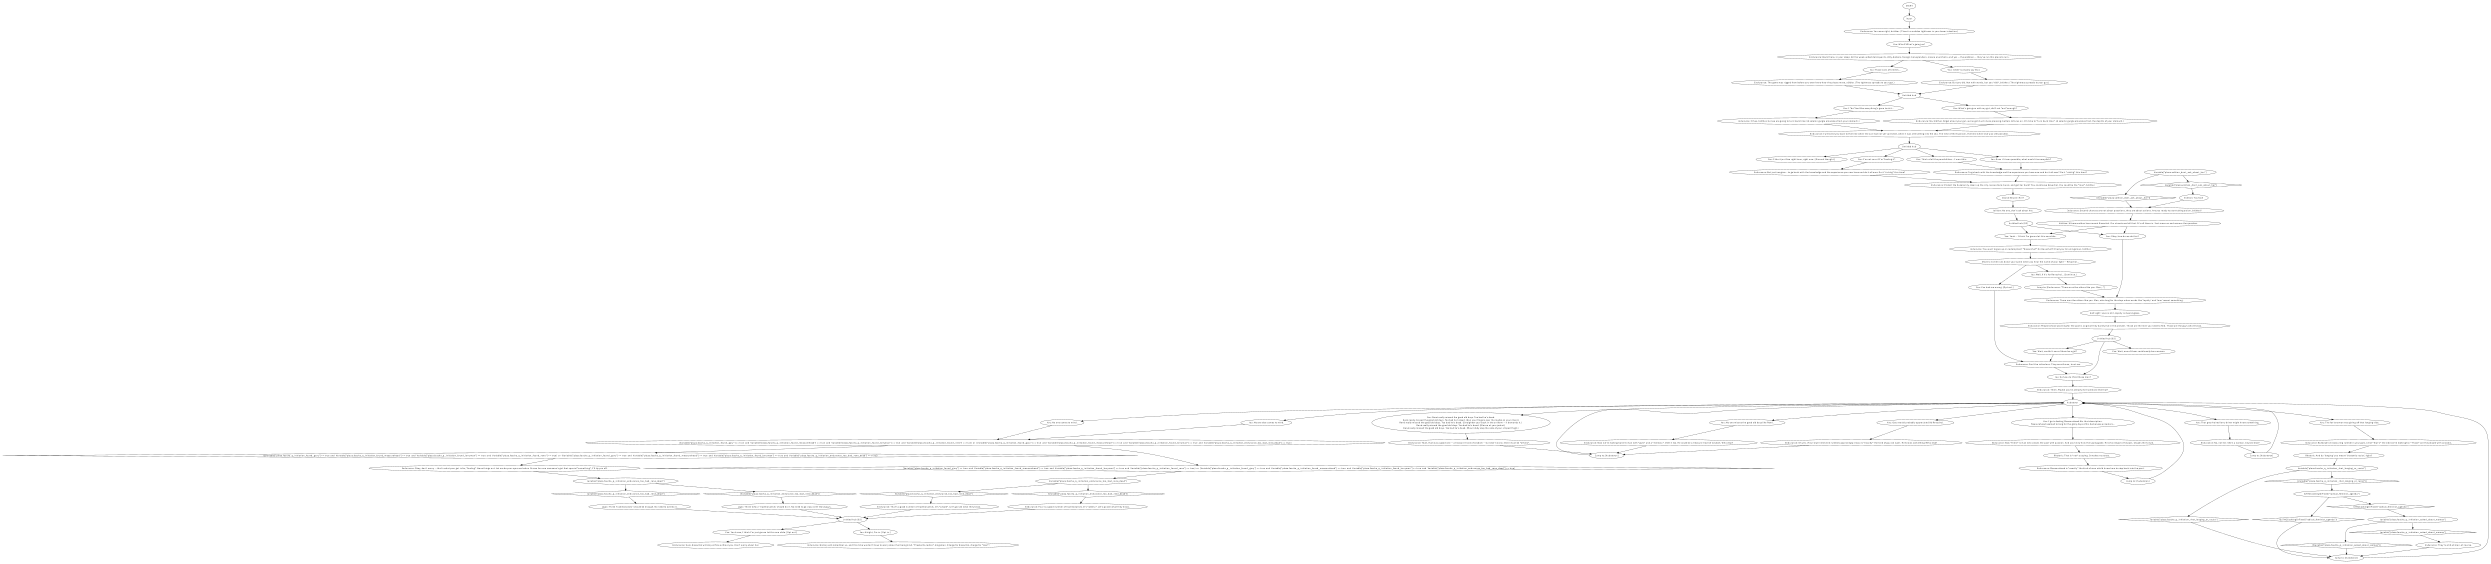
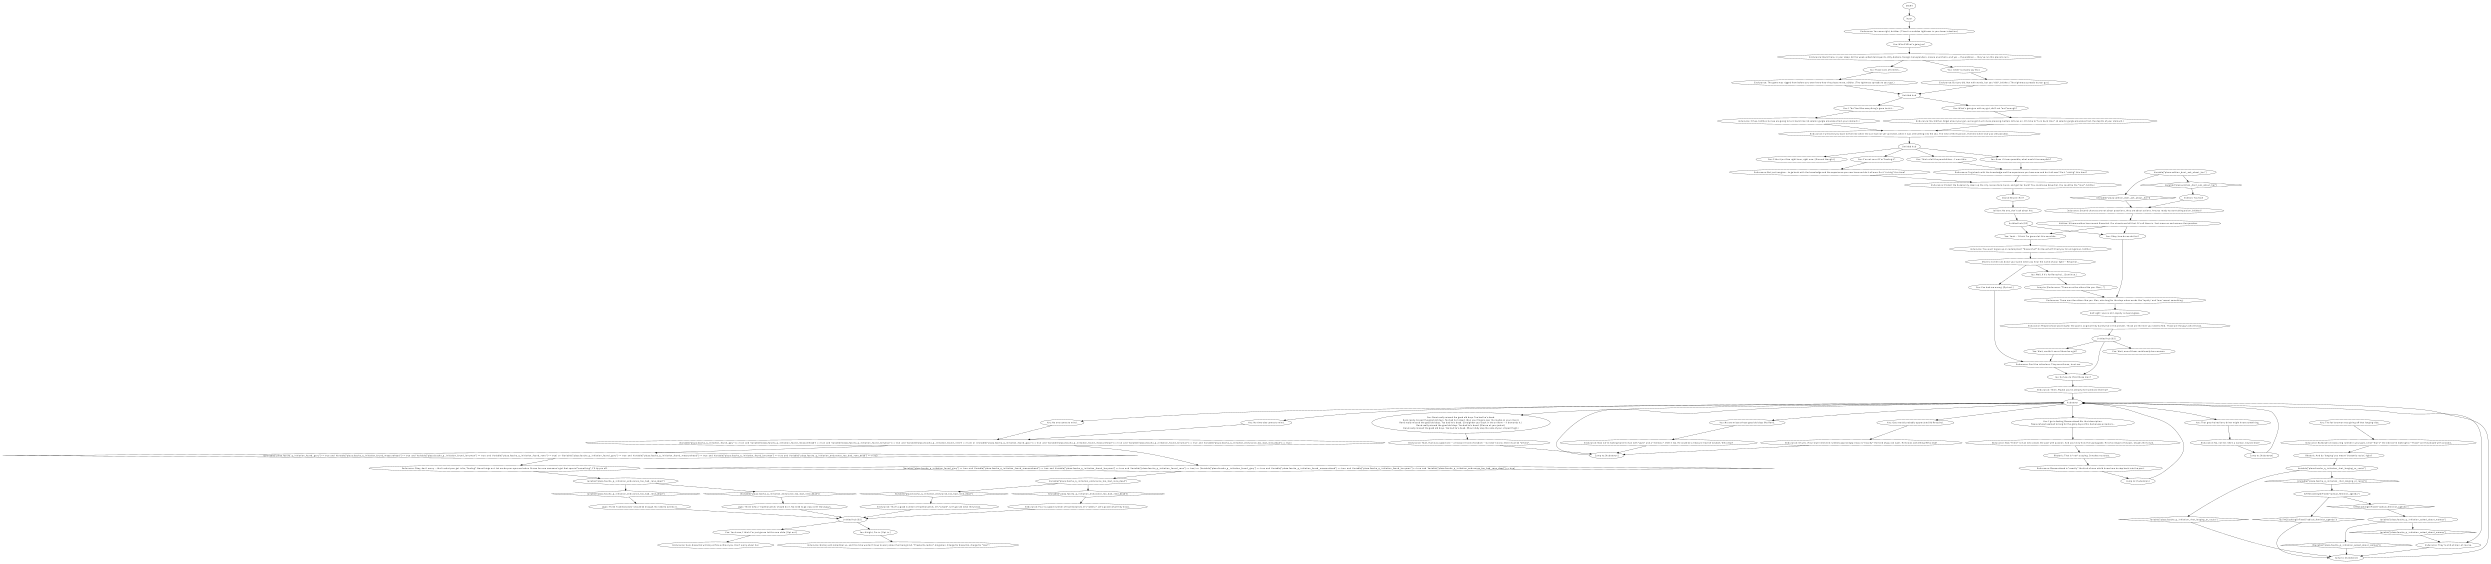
(2207, 407) -> (2343, 409)
(1266, 423) -> (1266, 423)
(1747, 423) -> (1747, 423)
